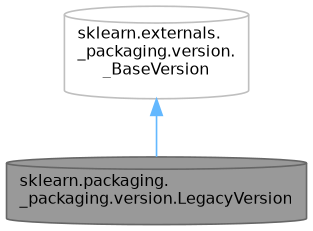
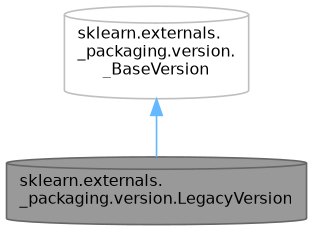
(157, 191) -> (157, 191)
